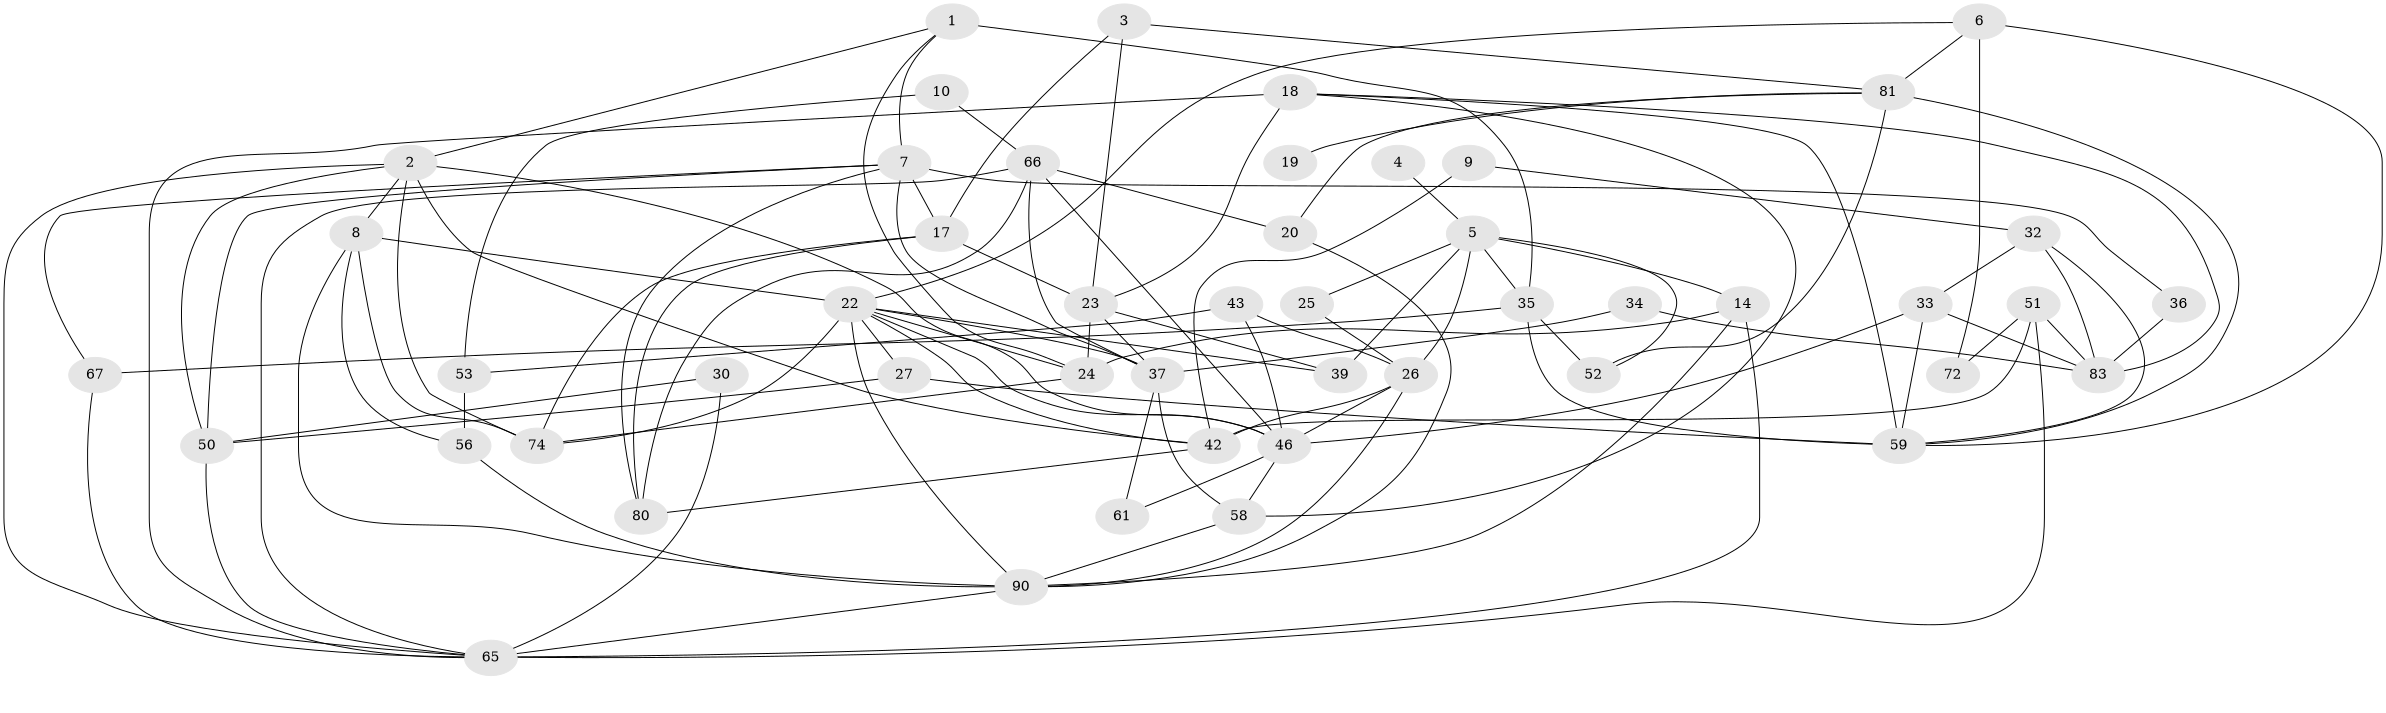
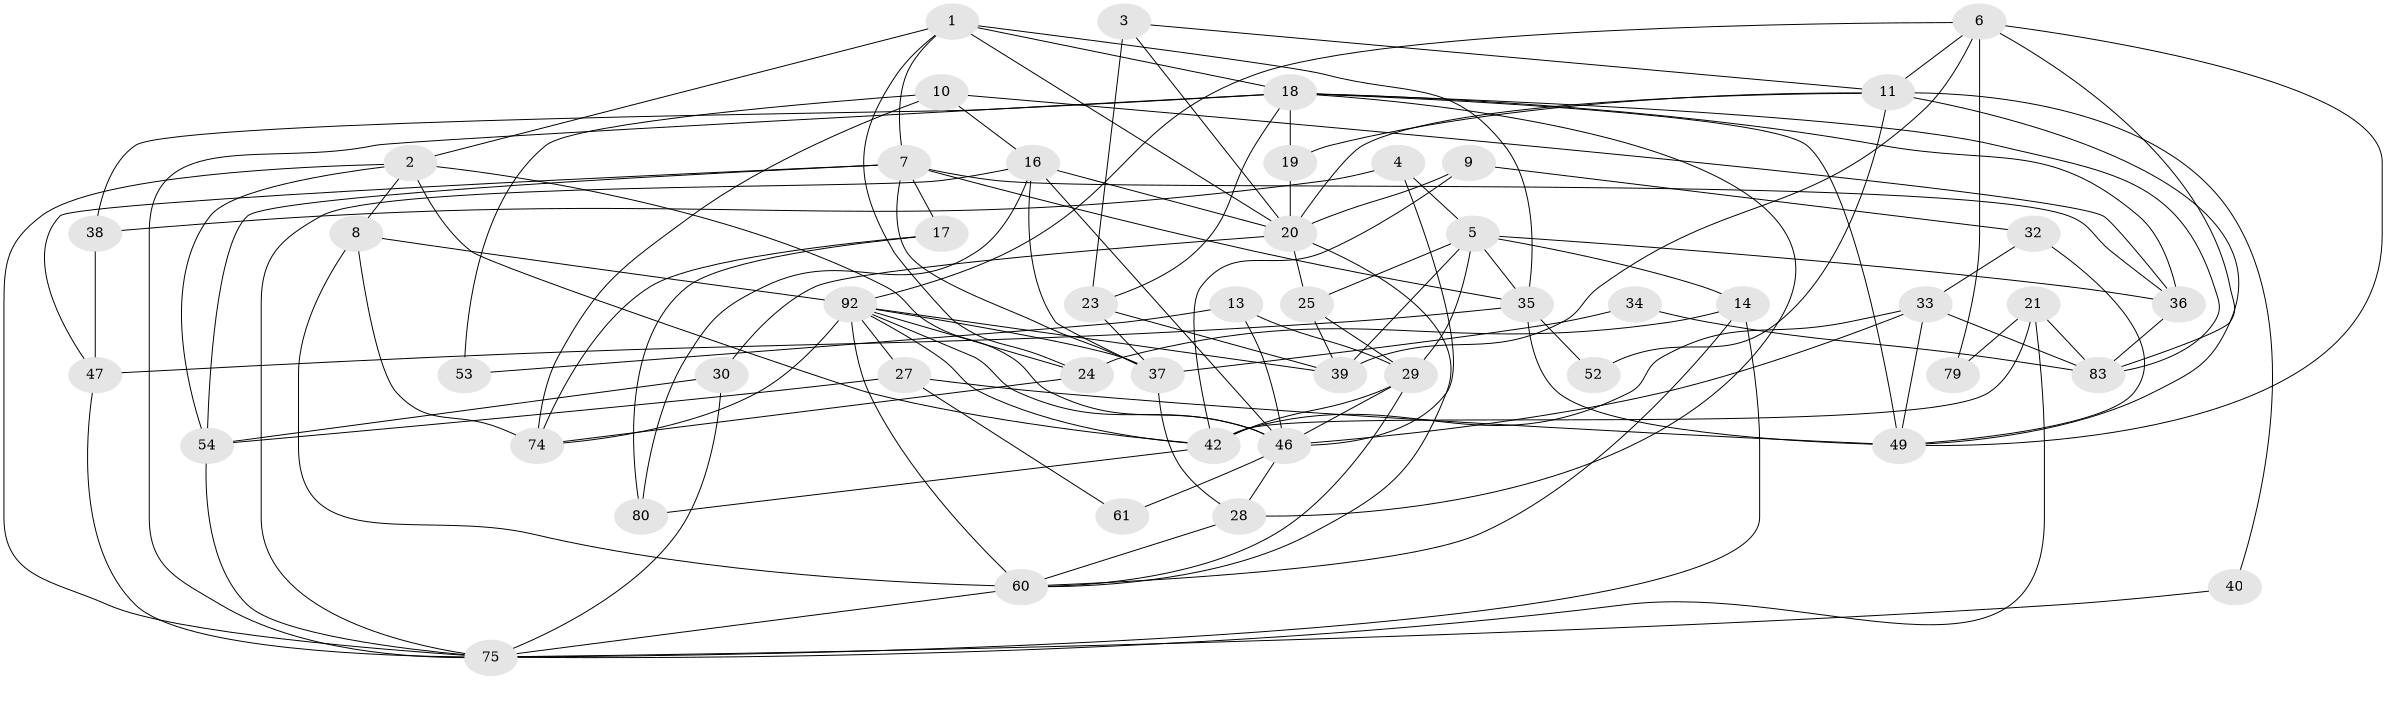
none -> (1114, 55)
(1888, 92) -> (1888, 92)
(1021, 119) -> (1207, 128)
none -> (1121, 128)
none -> (1290, 130)
none -> (1799, 132)
none -> (1585, 151)
(1033, 163) -> (1033, 163)
none -> (1290, 198)
none -> (1380, 199)
none -> (95, 234)
none -> (1685, 236)
none -> (970, 262)
(676, 265) -> (1185, 235)
(1016, 269) -> none
none -> (1299, 269)
(1665, 282) -> (1811, 260)
(2075, 301) -> (2183, 187)
none -> (1445, 303)
(850, 304) -> (850, 304)
(1236, 304) -> (1236, 304)
(2034, 304) -> (2034, 304)
(405, 337) -> (685, 221)
(1089, 340) -> none
none -> (1328, 348)
(95, 375) -> (95, 375)
(1411, 375) -> (1411, 375)
(1953, 375) -> (1953, 375)
none -> (1627, 393)
(207, 446) -> (207, 446)
(464, 446) -> none
(1140, 446) -> (1013, 446)
(1899, 446) -> (1899, 446)
(1239, 517) -> (1239, 517)
(1021, 587) -> (1021, 587)
none -> (2235, 587)
(491, 658) -> (491, 658)
